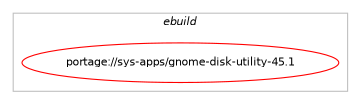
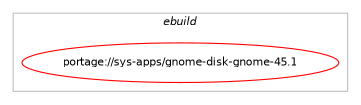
(180, 63) -> (180, 63)
